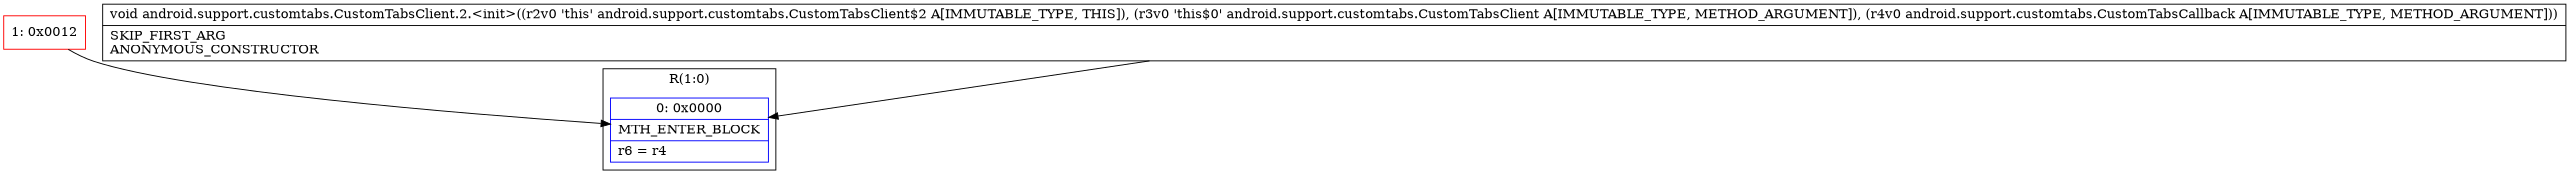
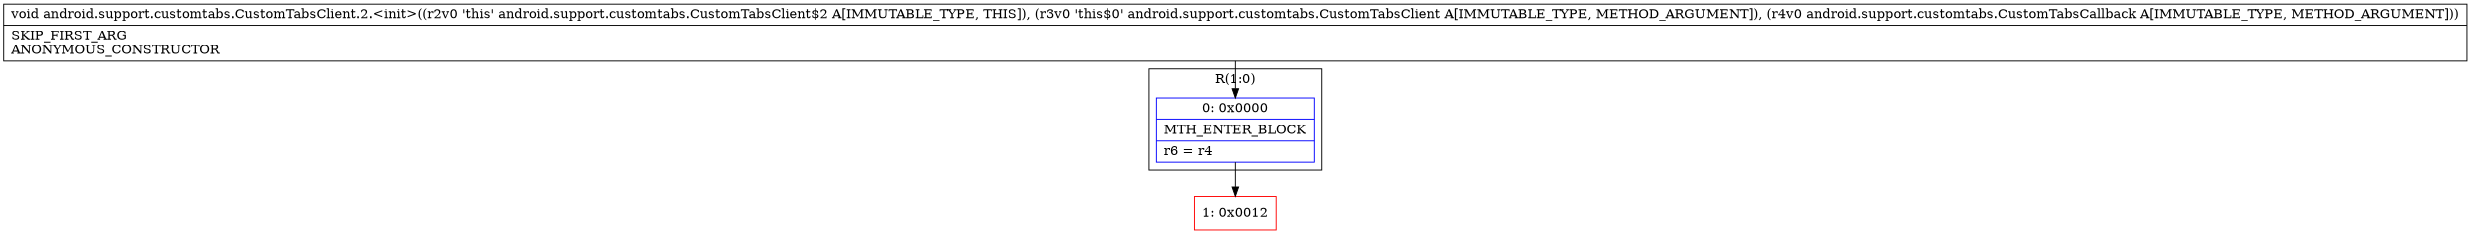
(332, 100) -> (1235, 176)
